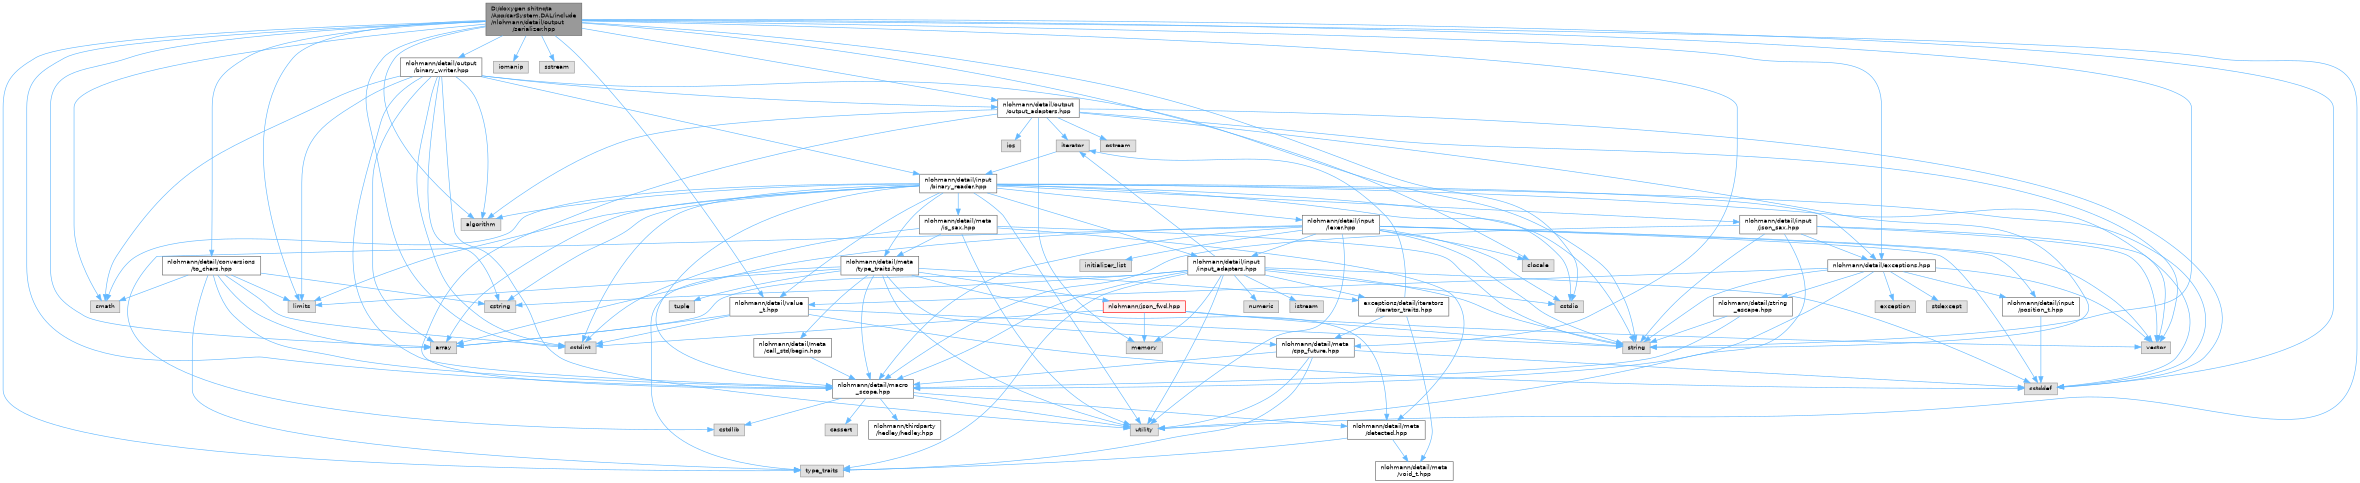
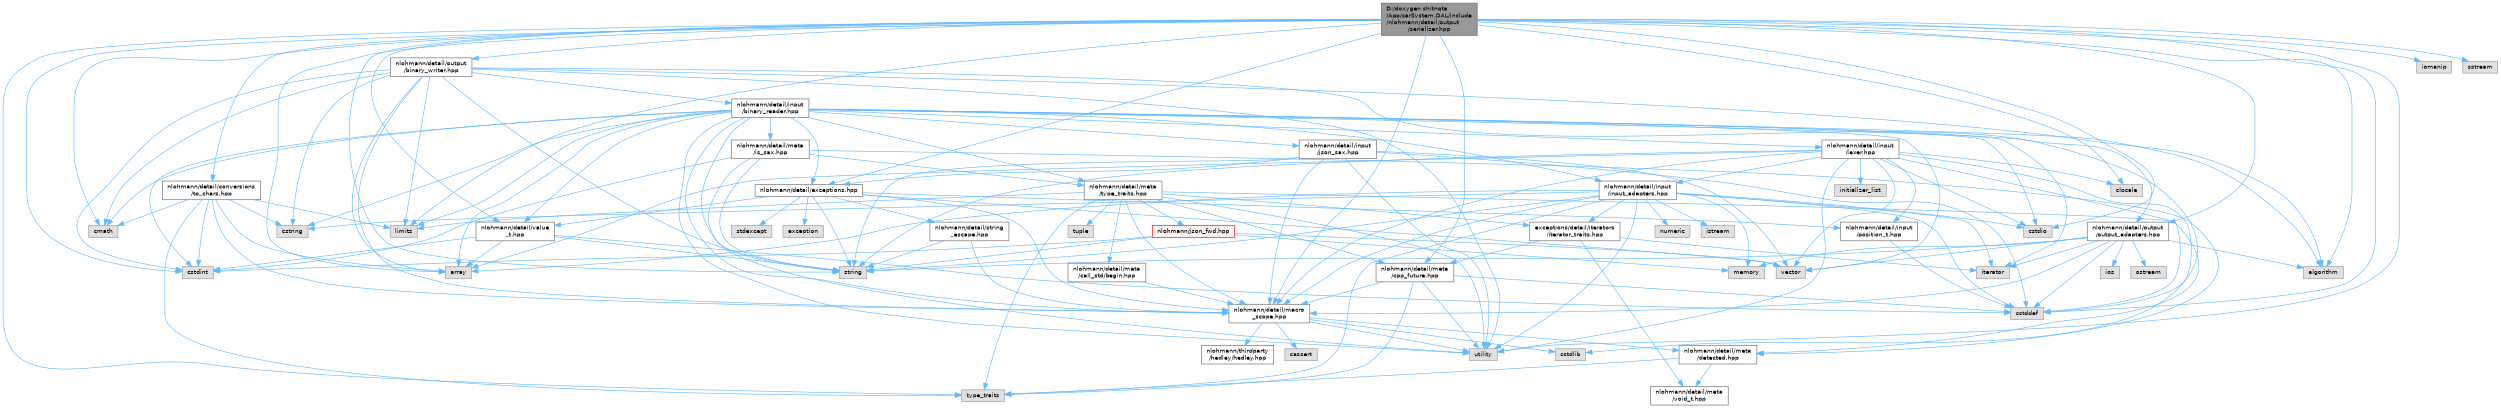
(1024, 162) -> (1498, 121)
